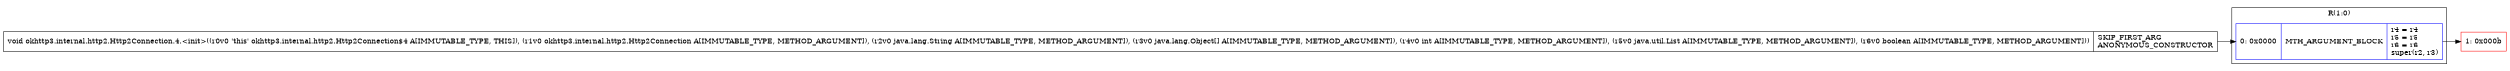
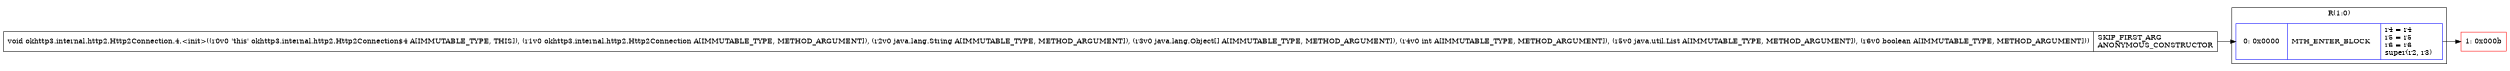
(2334, 41) -> (2331, 41)
